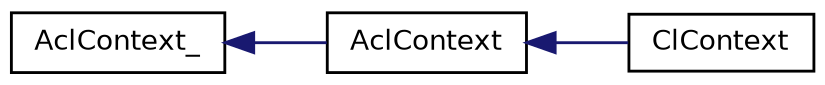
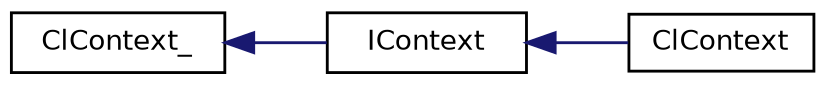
(118, 43) -> (118, 43)
(427, 43) -> (427, 43)
